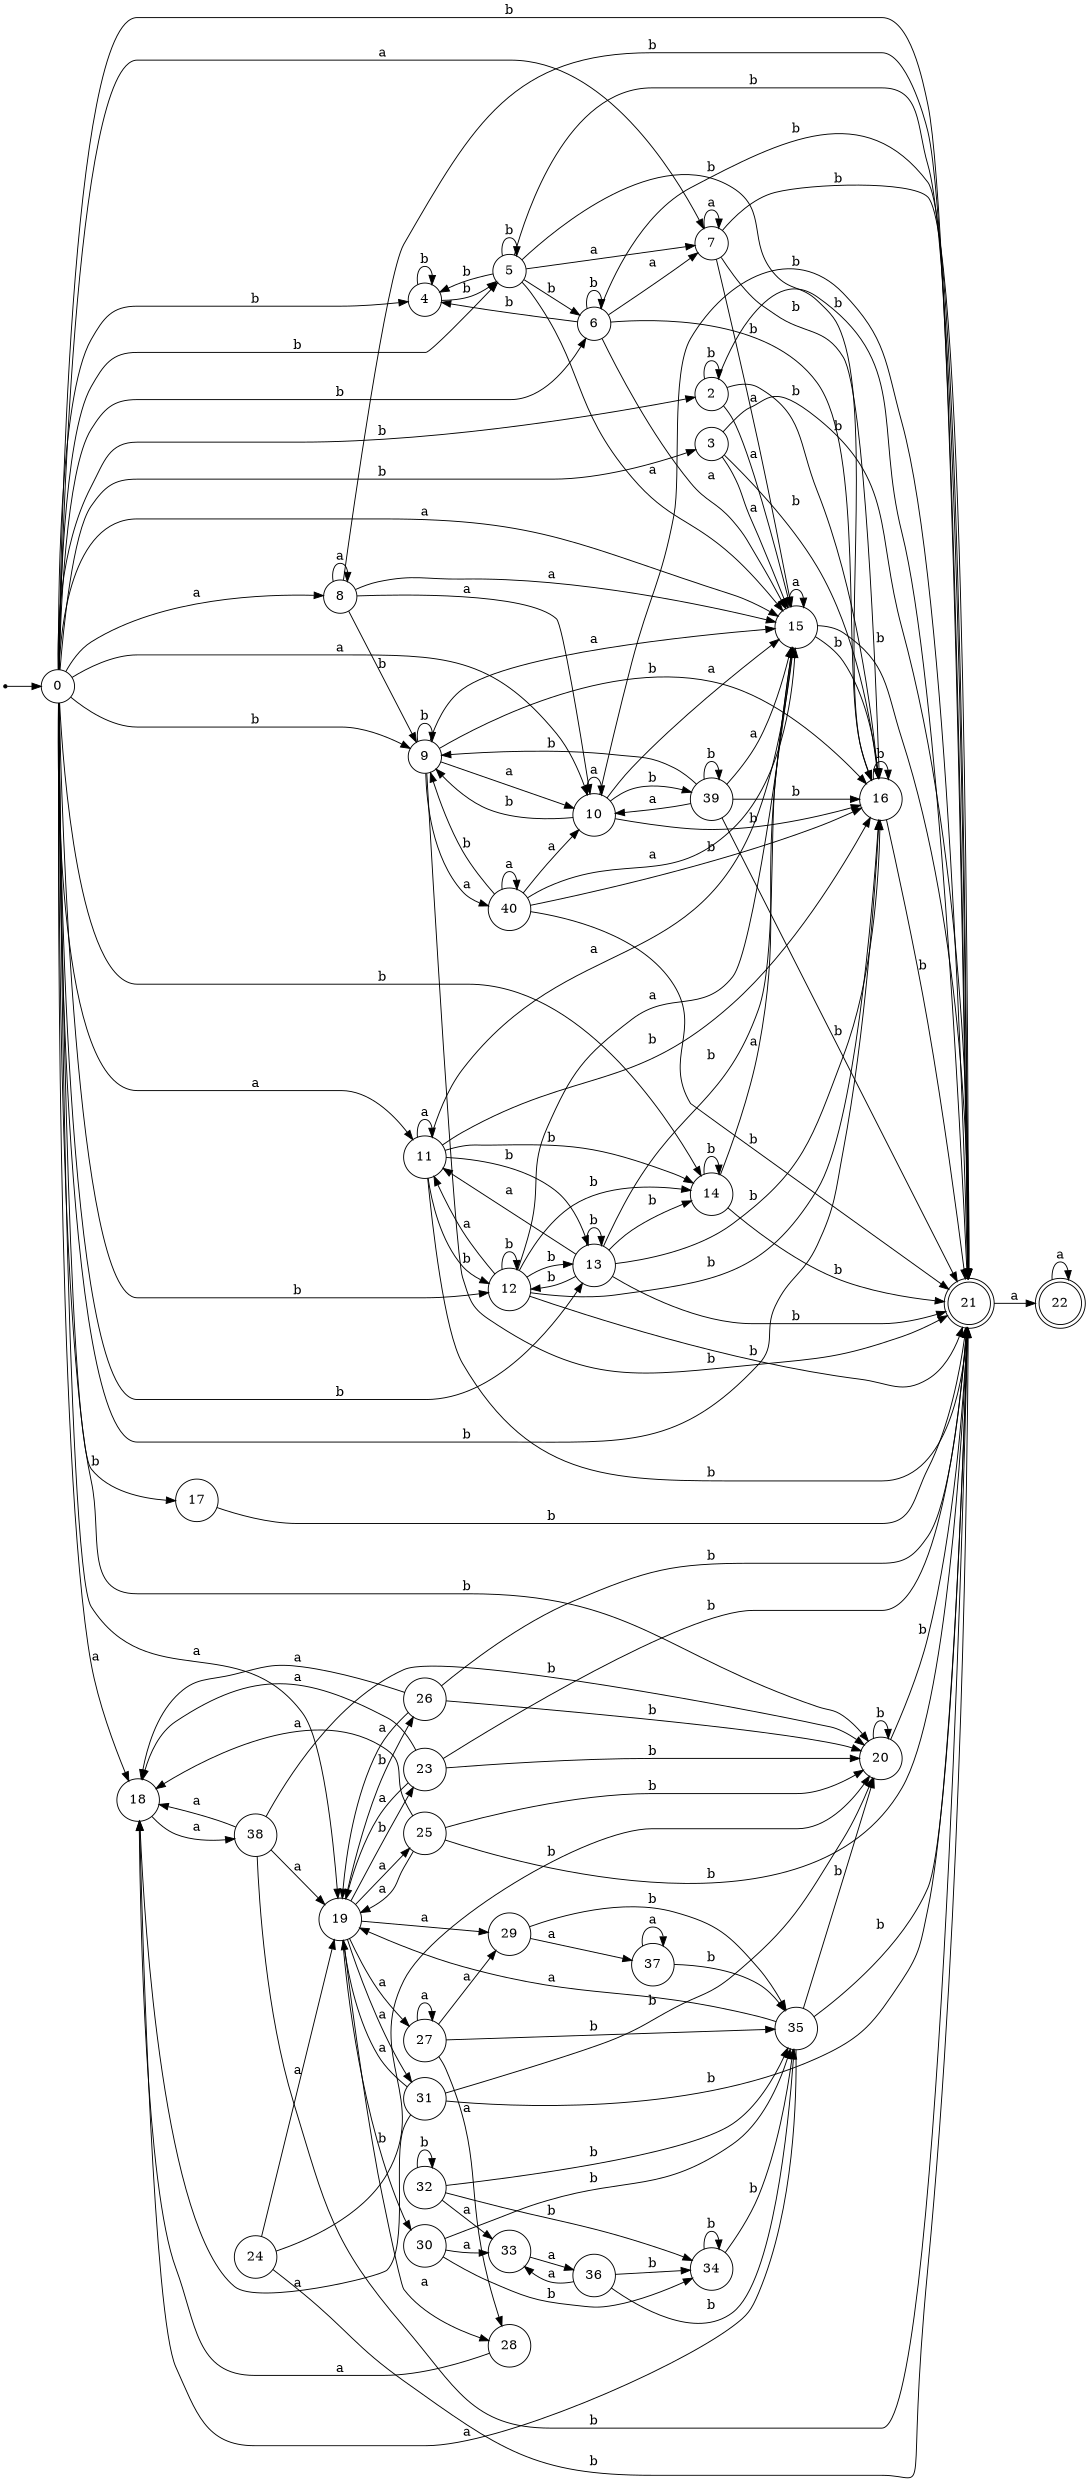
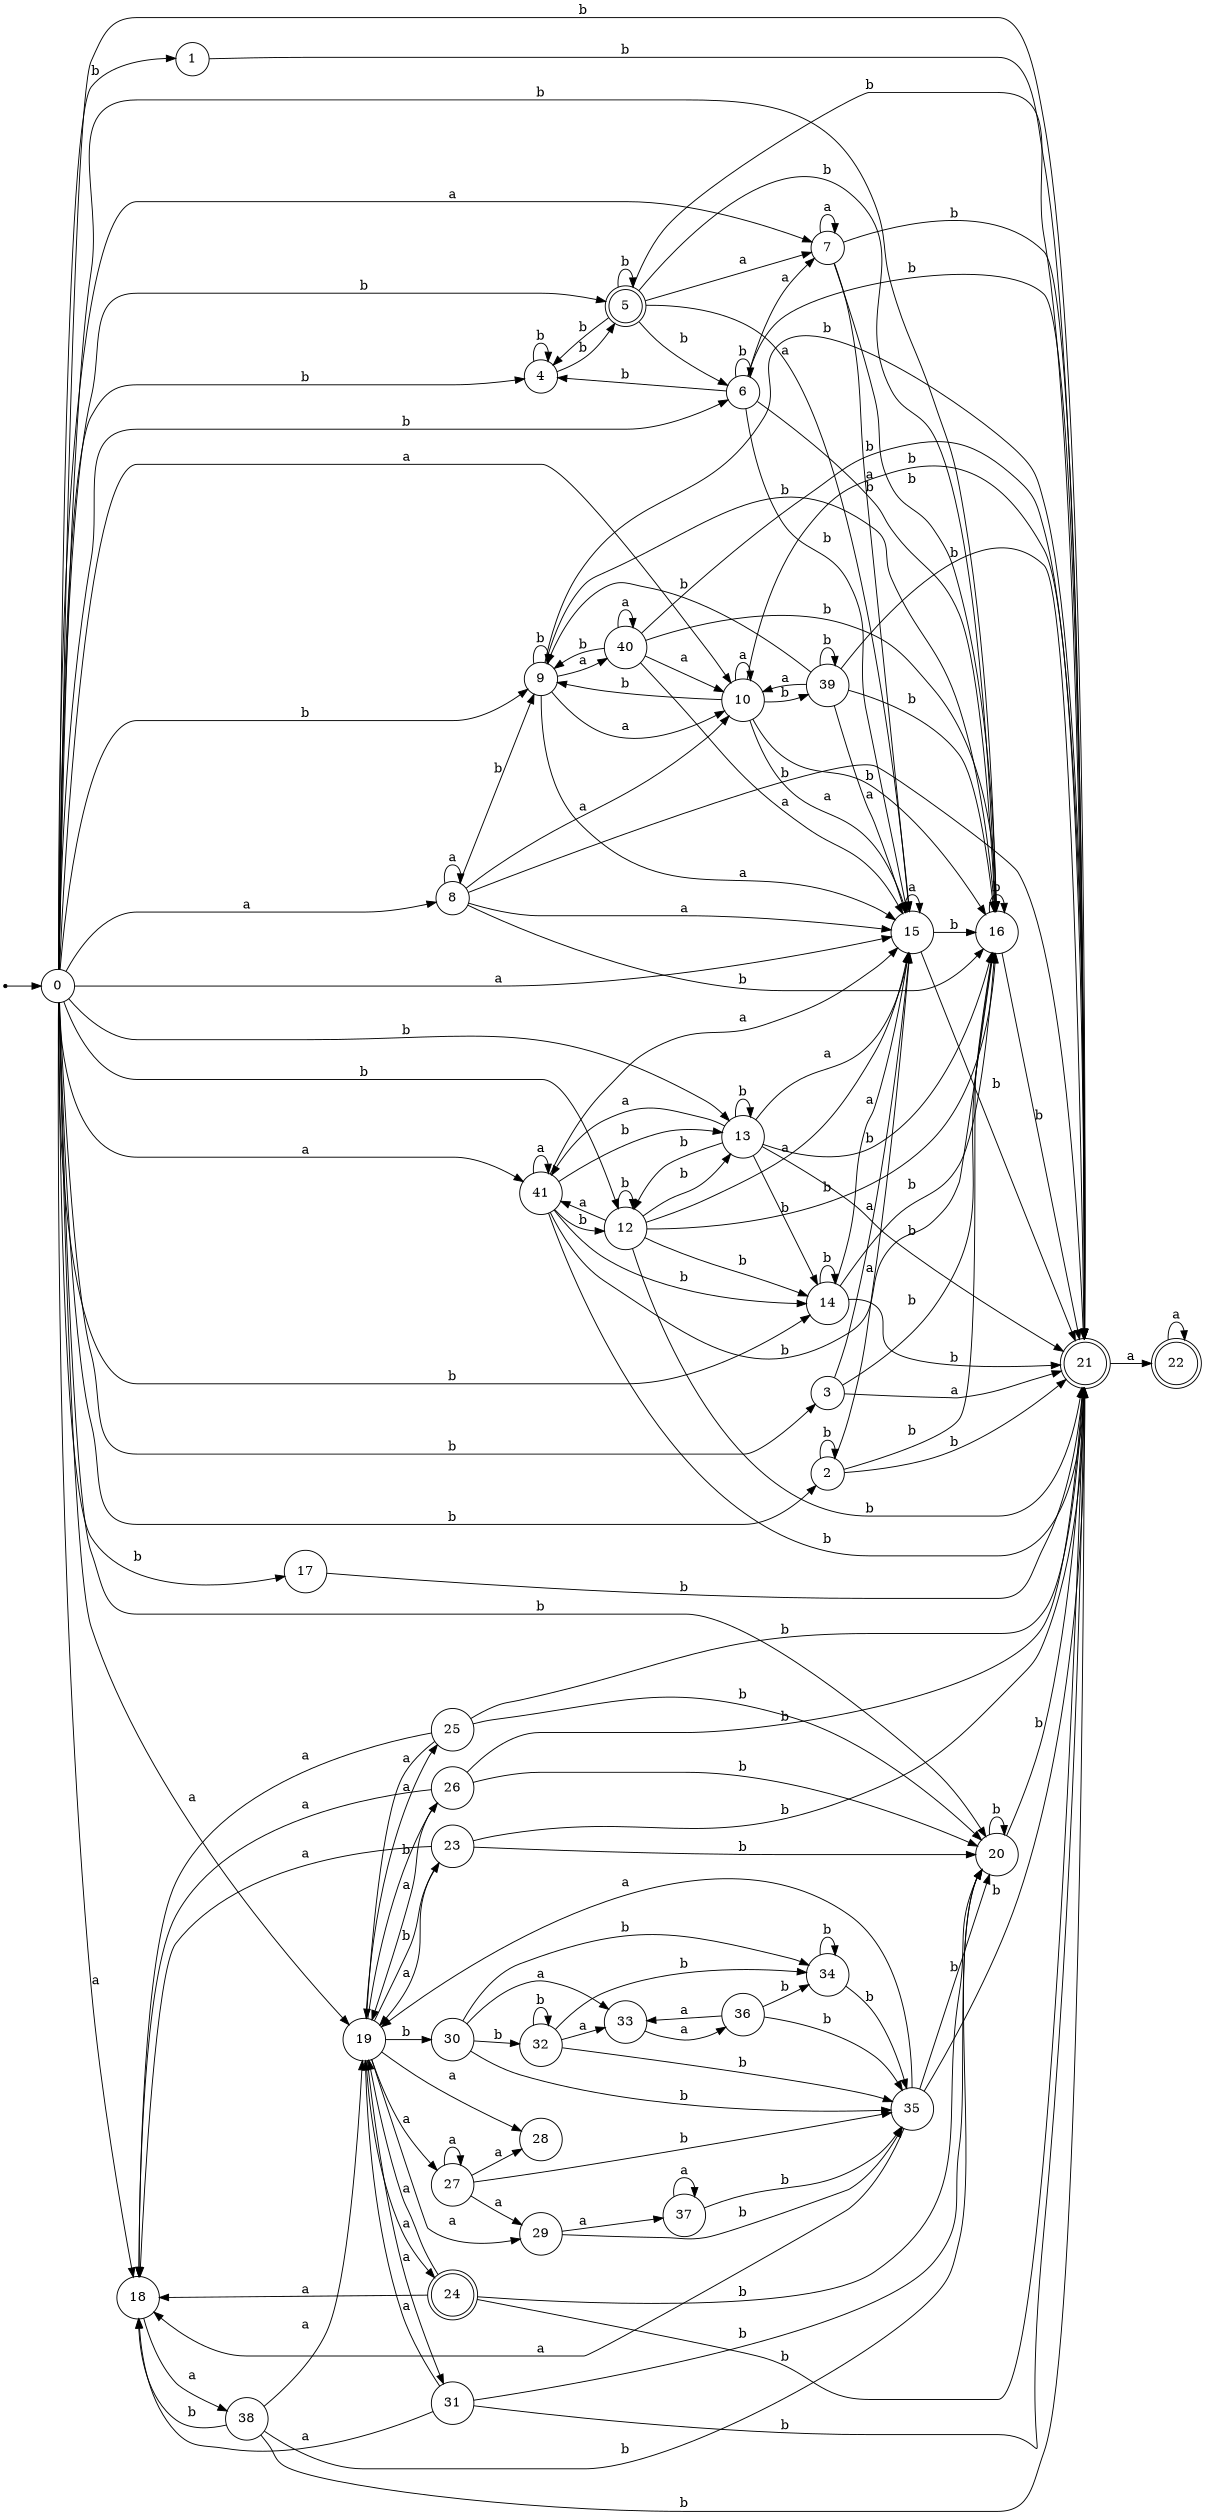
none -> (192, 59)
(510, 271) -> (626, 306)
(839, 427) -> (955, 1391)
(712, 476) -> (828, 539)
none -> (721, 986)
(712, 1056) -> (828, 1054)
(425, 1157) -> (541, 1193)
none -> (953, 1174)
(197, 1801) -> (192, 2413)
none -> (492, 2042)
none -> (399, 2224)
(169, 2241) -> (298, 2296)
(256, 2257) -> (453, 2295)
